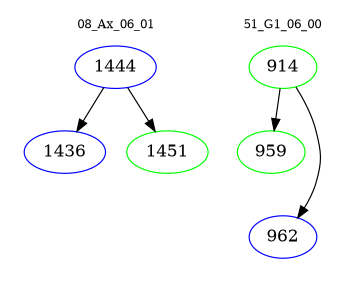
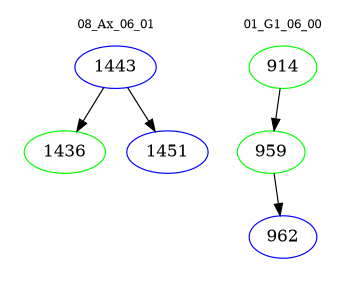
(283, 25) -> (283, 25)
(116, 67) -> (116, 67)
(319, 147) -> (276, 188)
(65, 152) -> (65, 152)
(167, 152) -> (167, 152)
